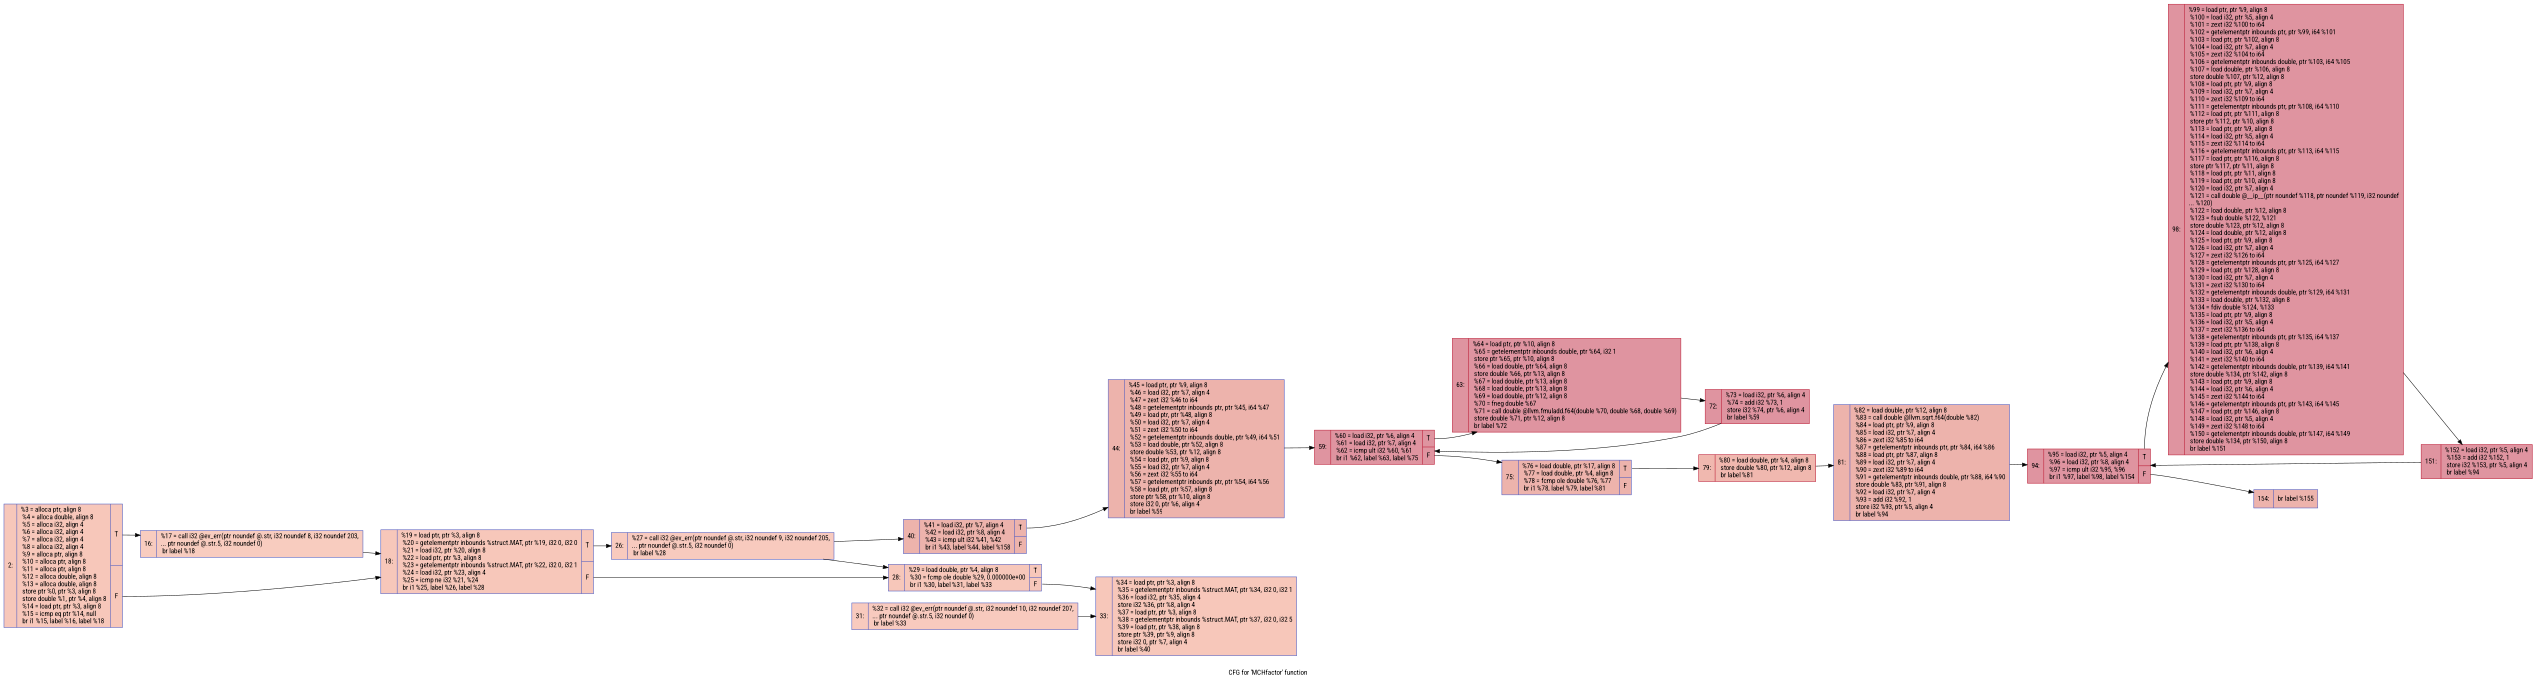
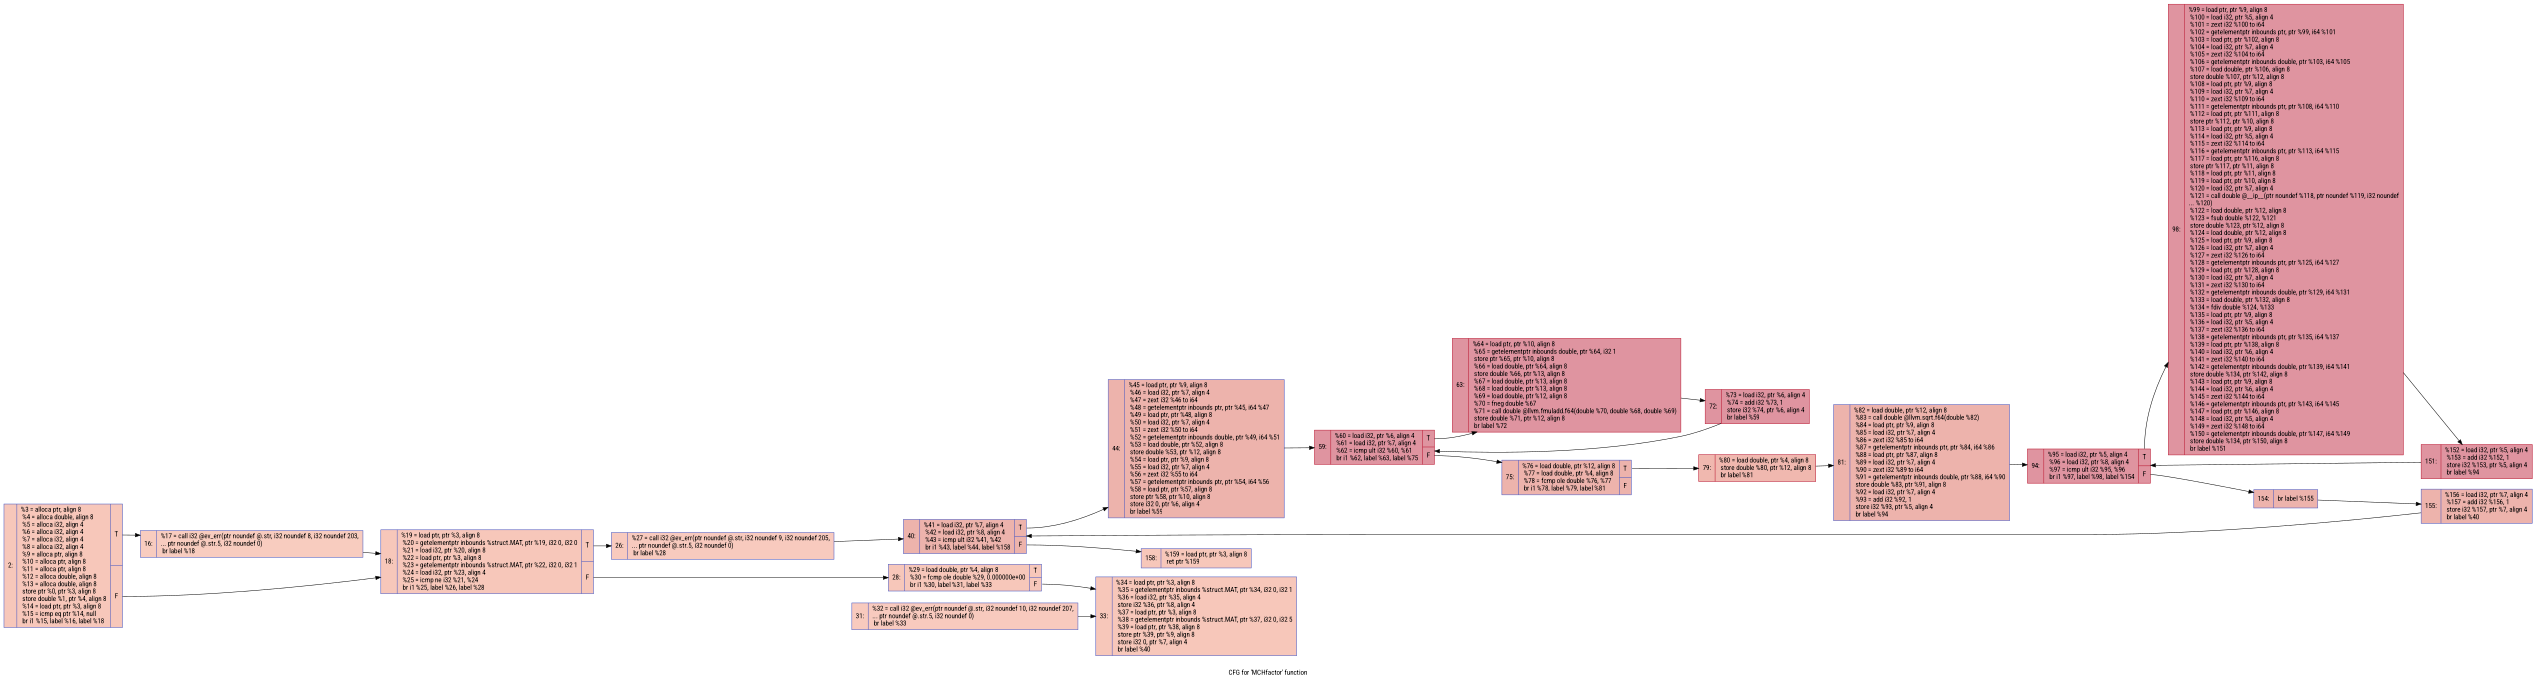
(1569, 466) -> (1569, 466)
none -> (2477, 506)
none -> (1196, 558)
(853, 563) -> none
